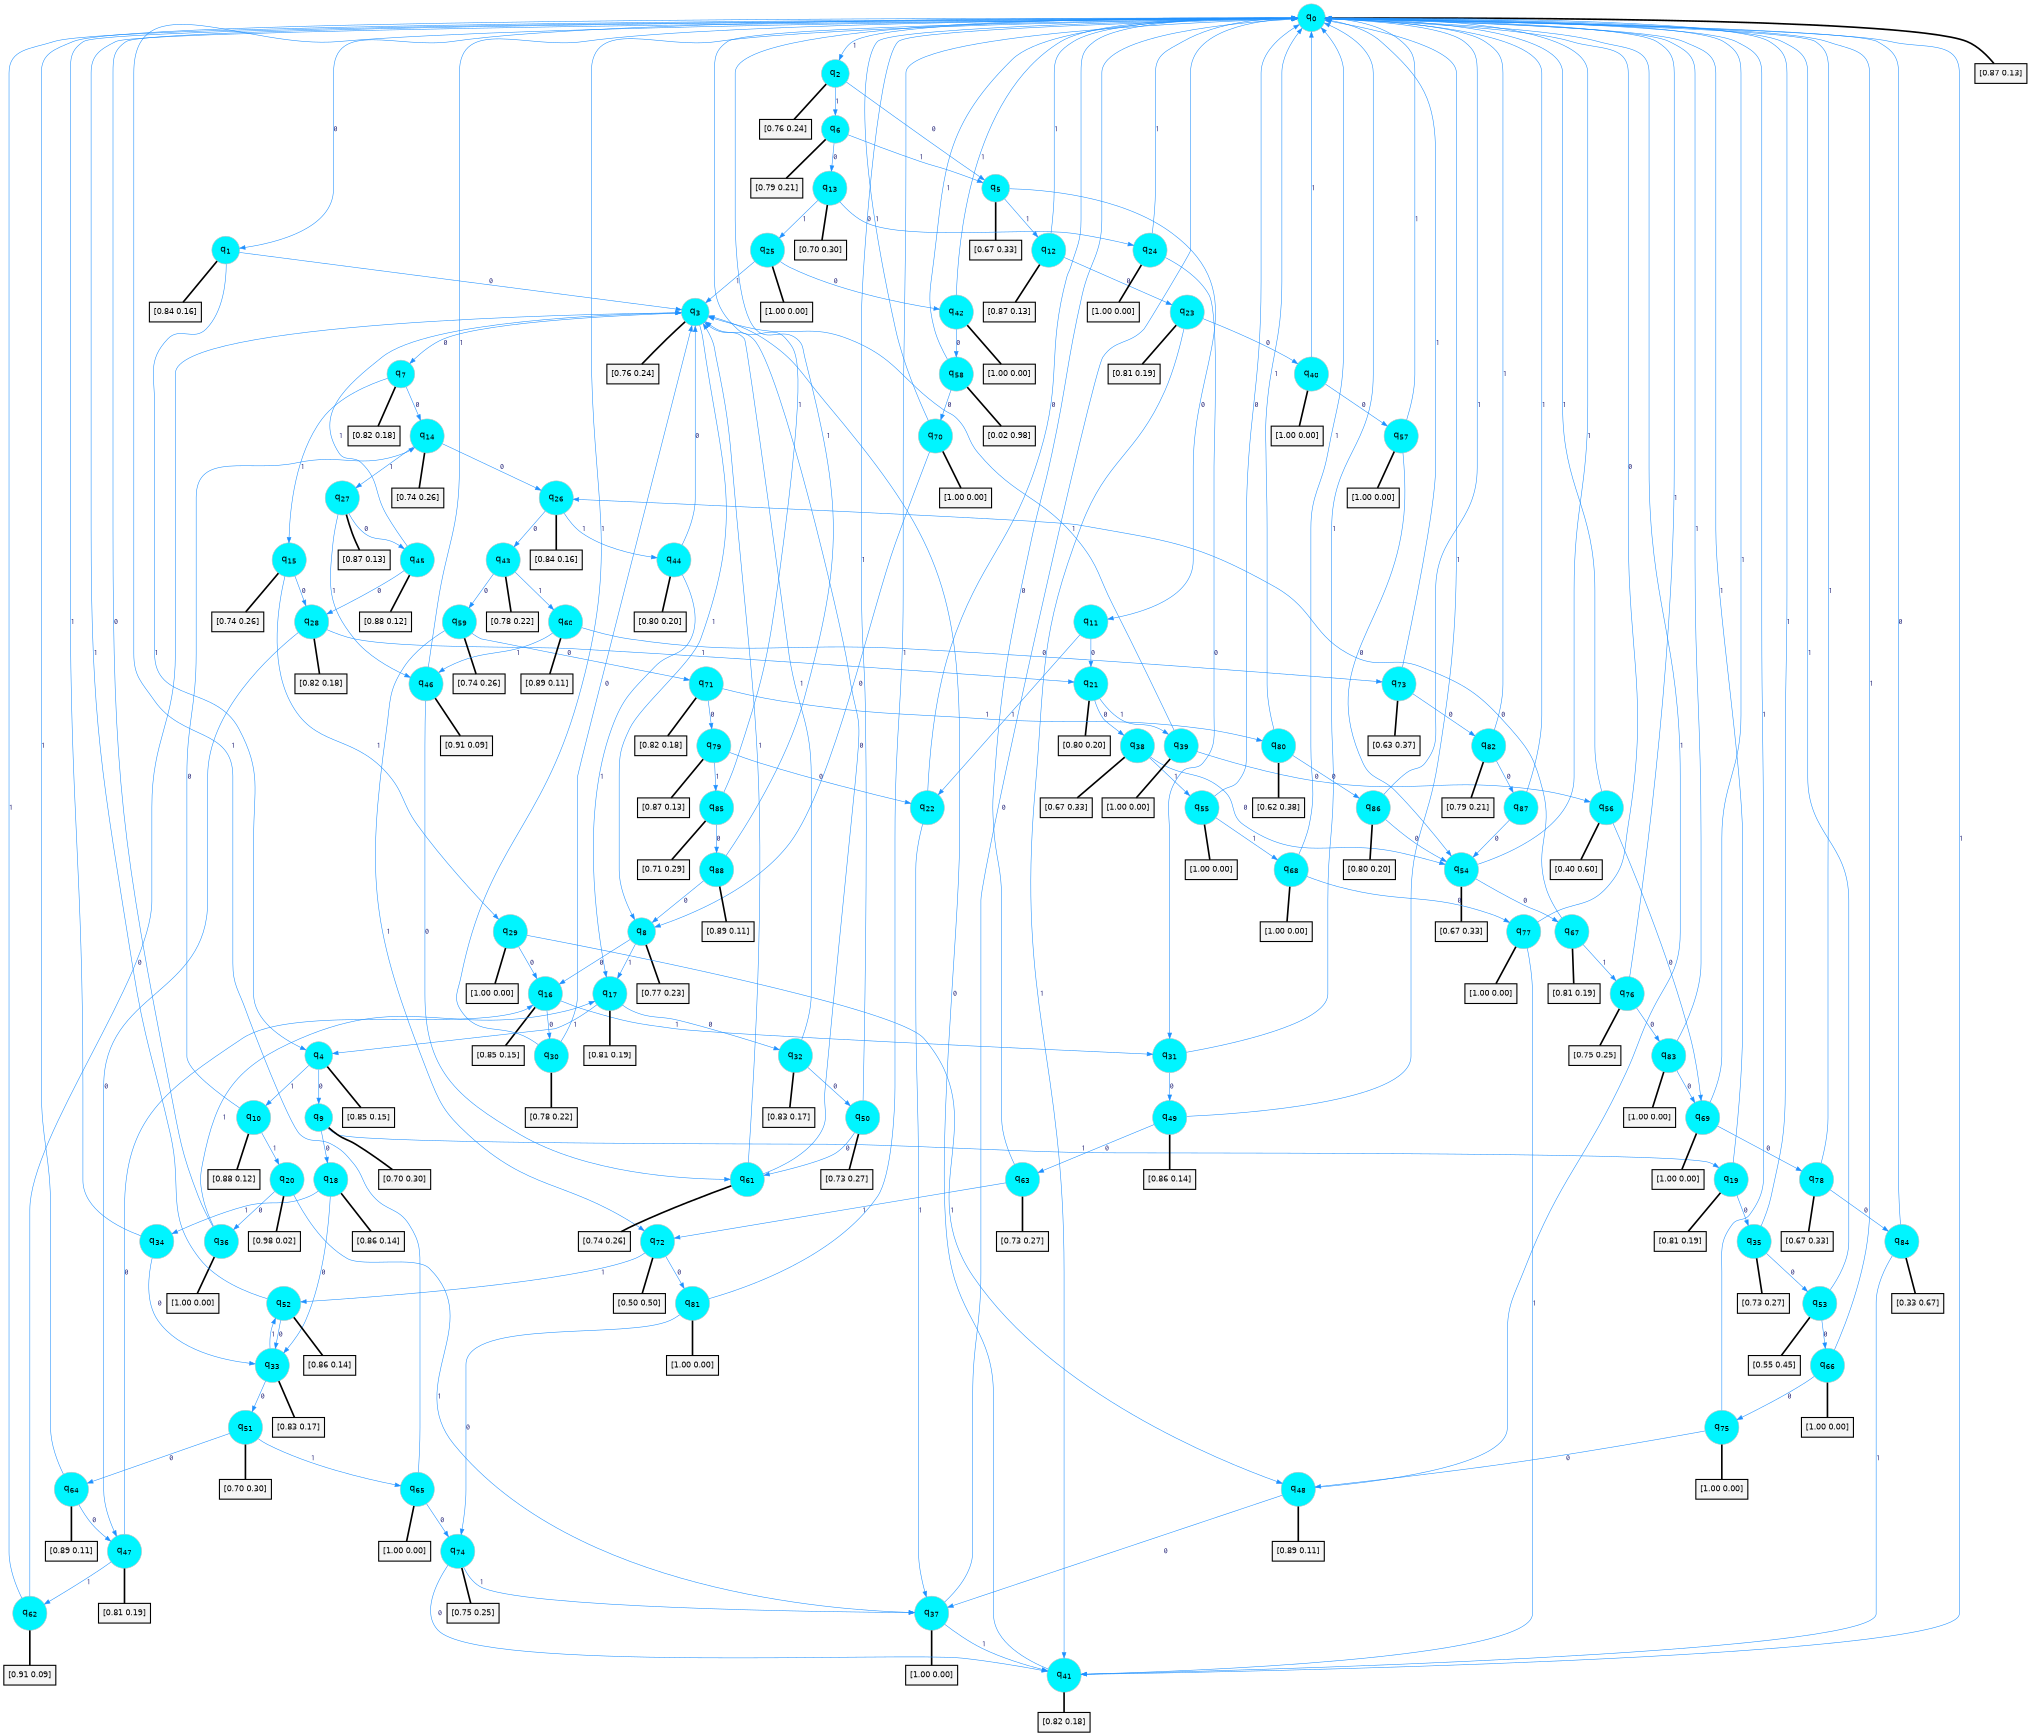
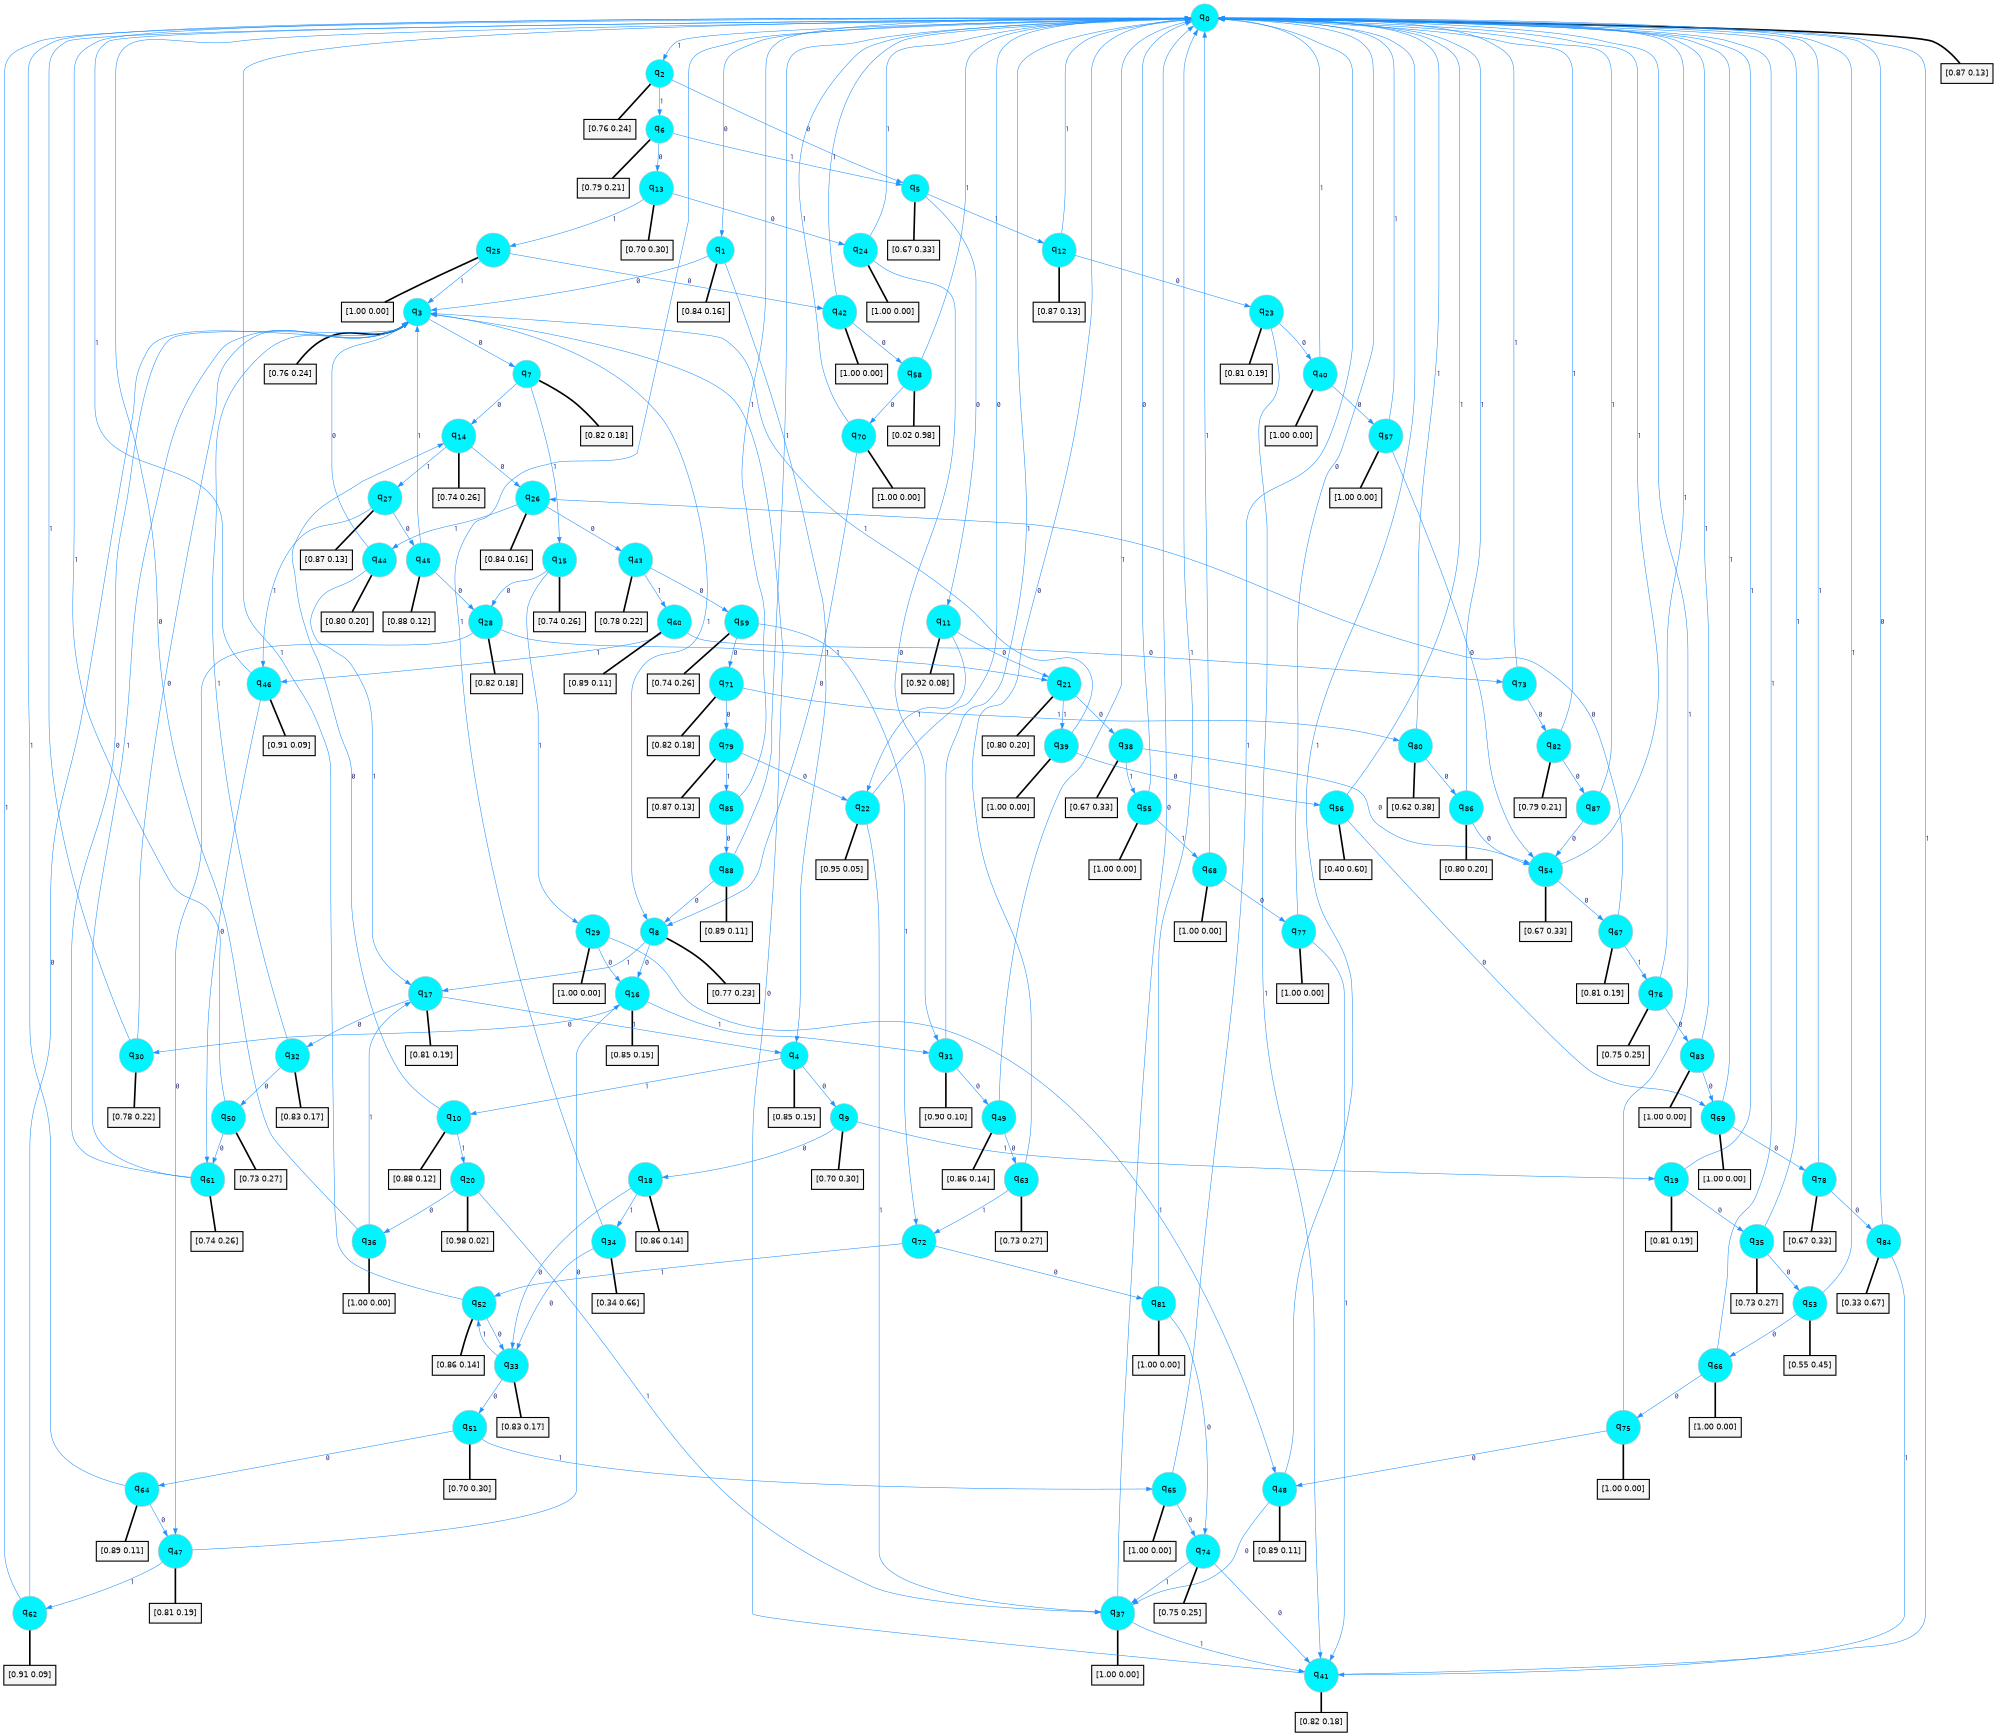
none -> (928, 684)
(1394, 746) -> none
(664, 870) -> none
none -> (842, 870)
none -> (946, 1118)
none -> (618, 1303)
(639, 1303) -> none
